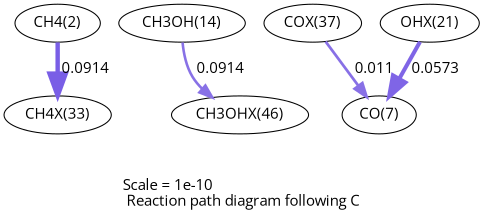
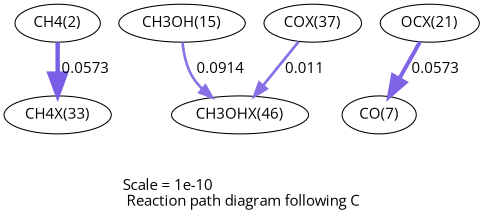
(182, 23) -> (182, 23)
(430, 23) -> (430, 23)
(342, 64) -> (281, 63)
(83, 69) -> (83, 69)
